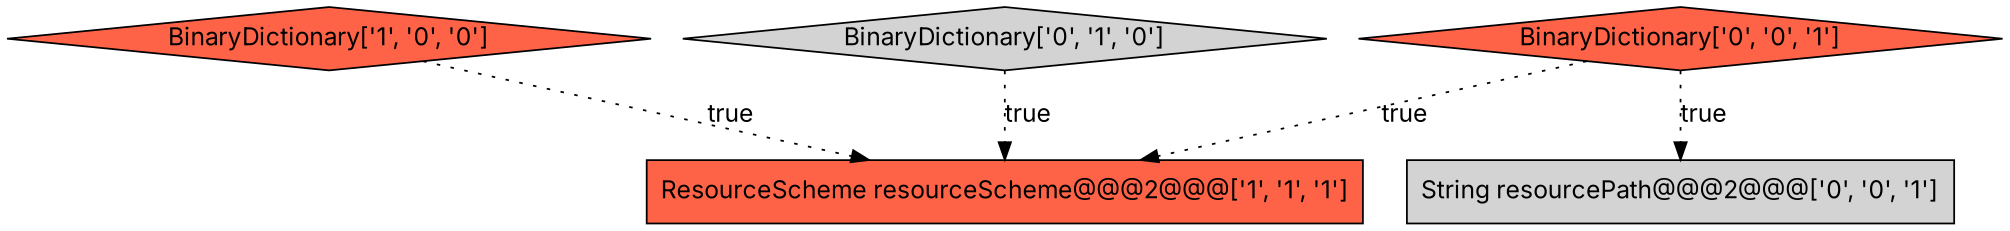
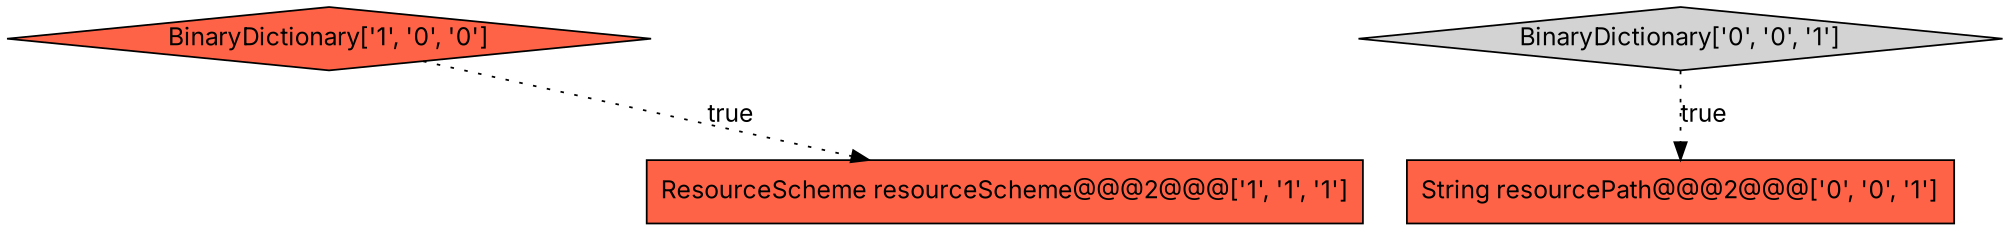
(1005, 39) -> none
(1681, 39) -> (1681, 39)
(1372, 109) -> none
(1681, 192) -> (1681, 192)
